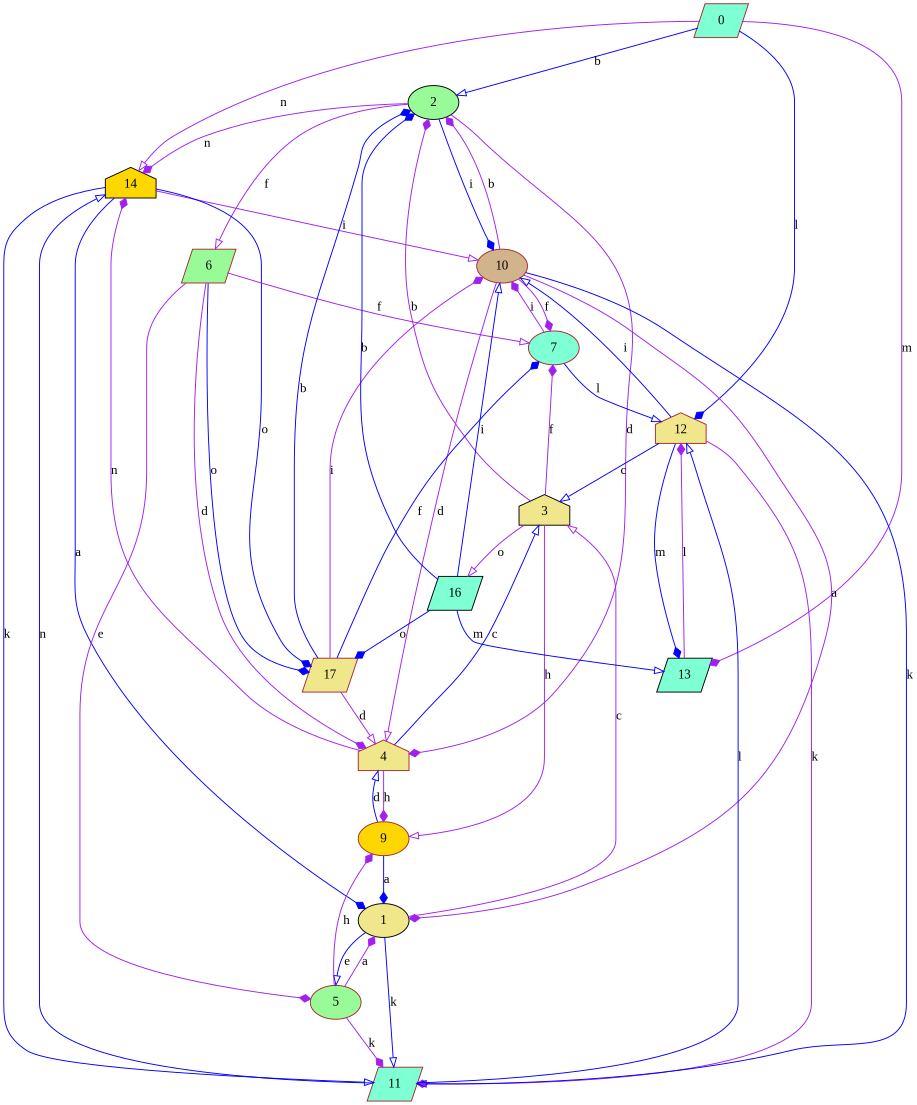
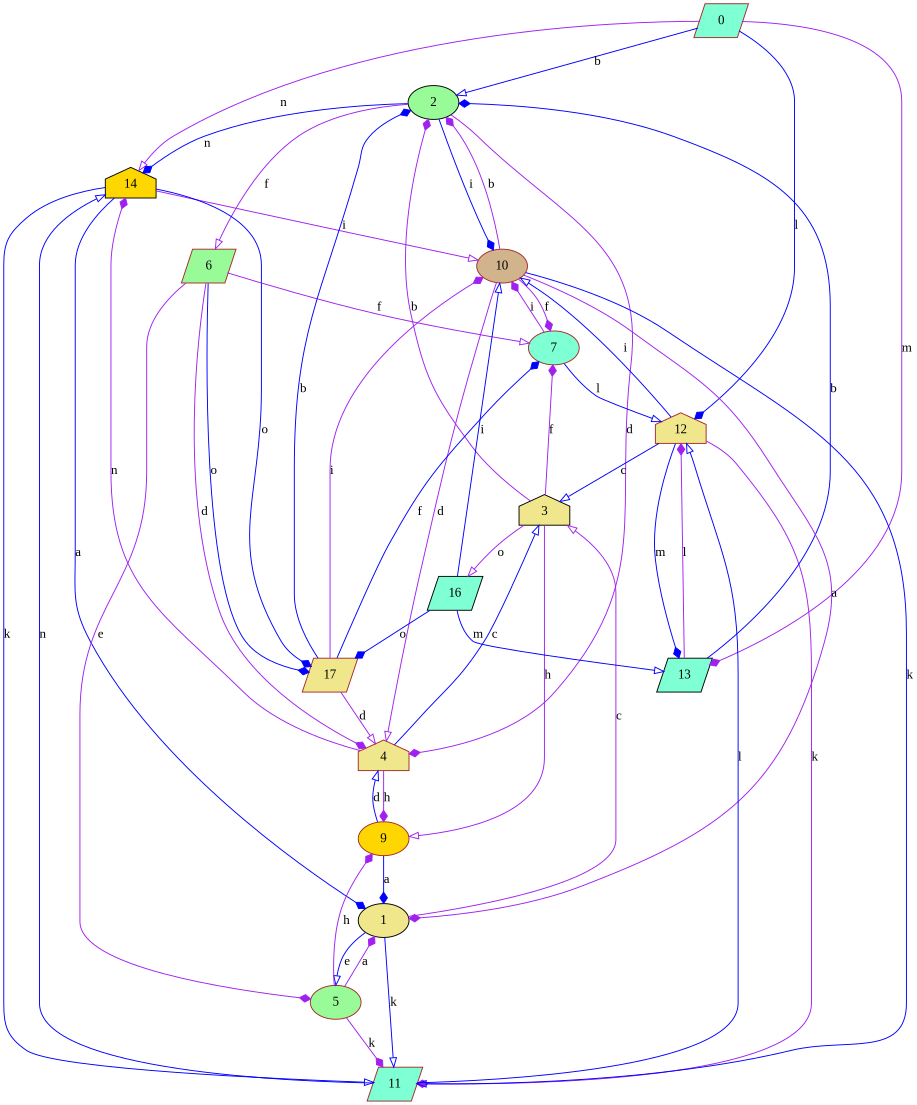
(275, 117) -> (275, 117)
(361, 353) -> (828, 275)
